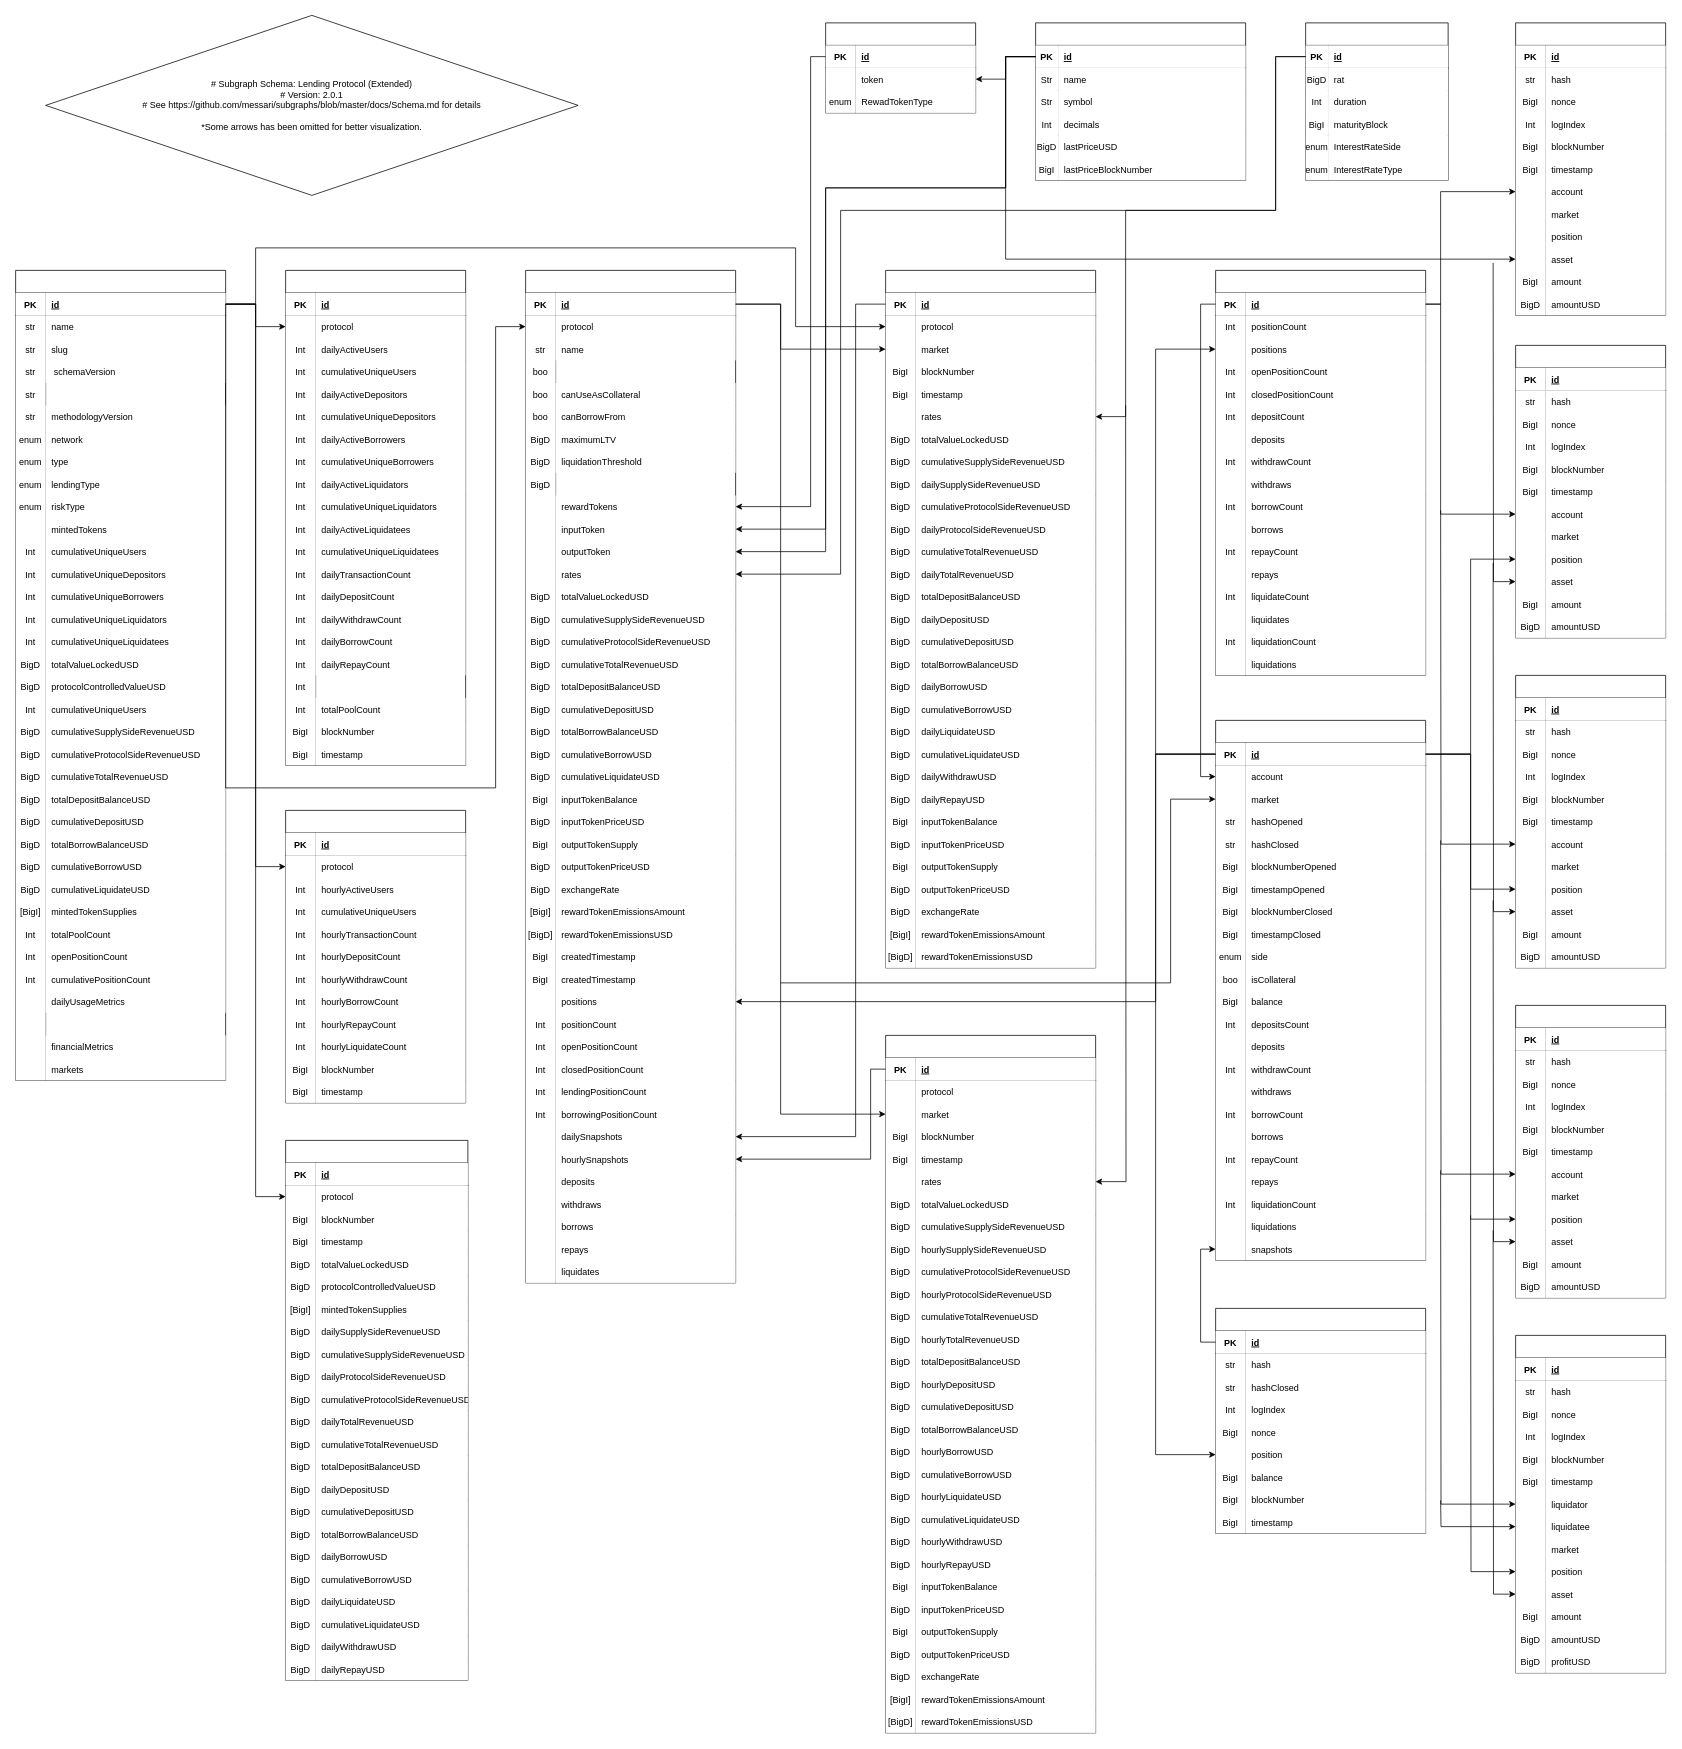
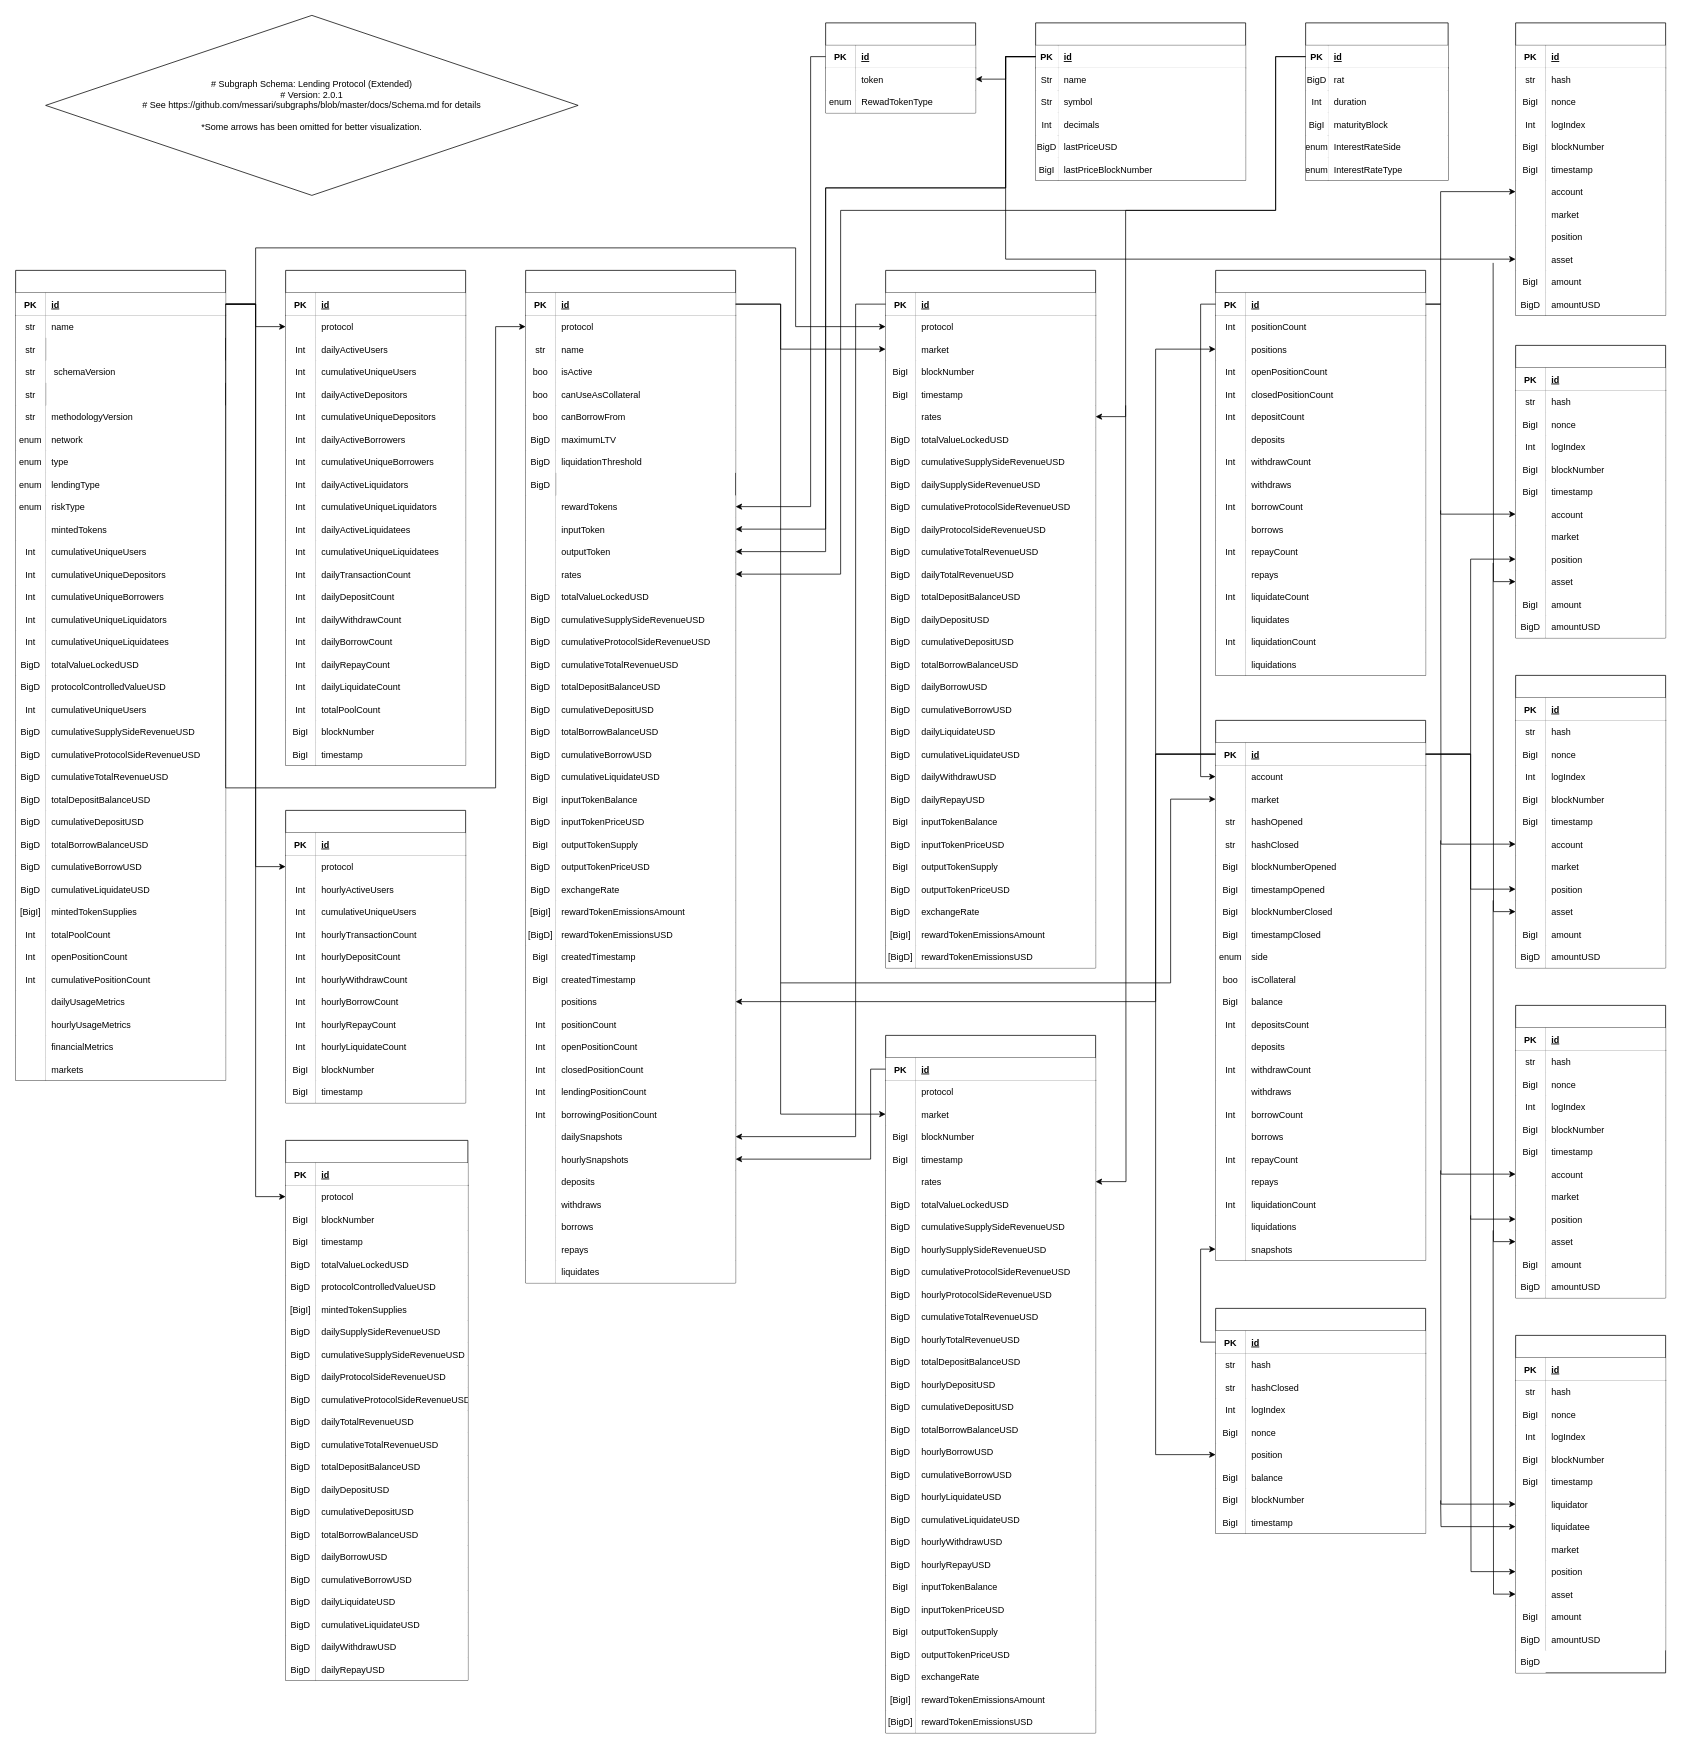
(135, 349) -> none
none -> (645, 372)
none -> (390, 687)
none -> (135, 1024)
(1605, 1662) -> none
